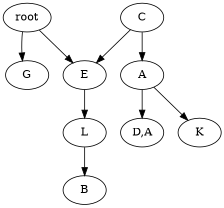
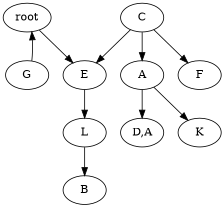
(22, 42) -> (32, 50)
none -> (200, 75)
